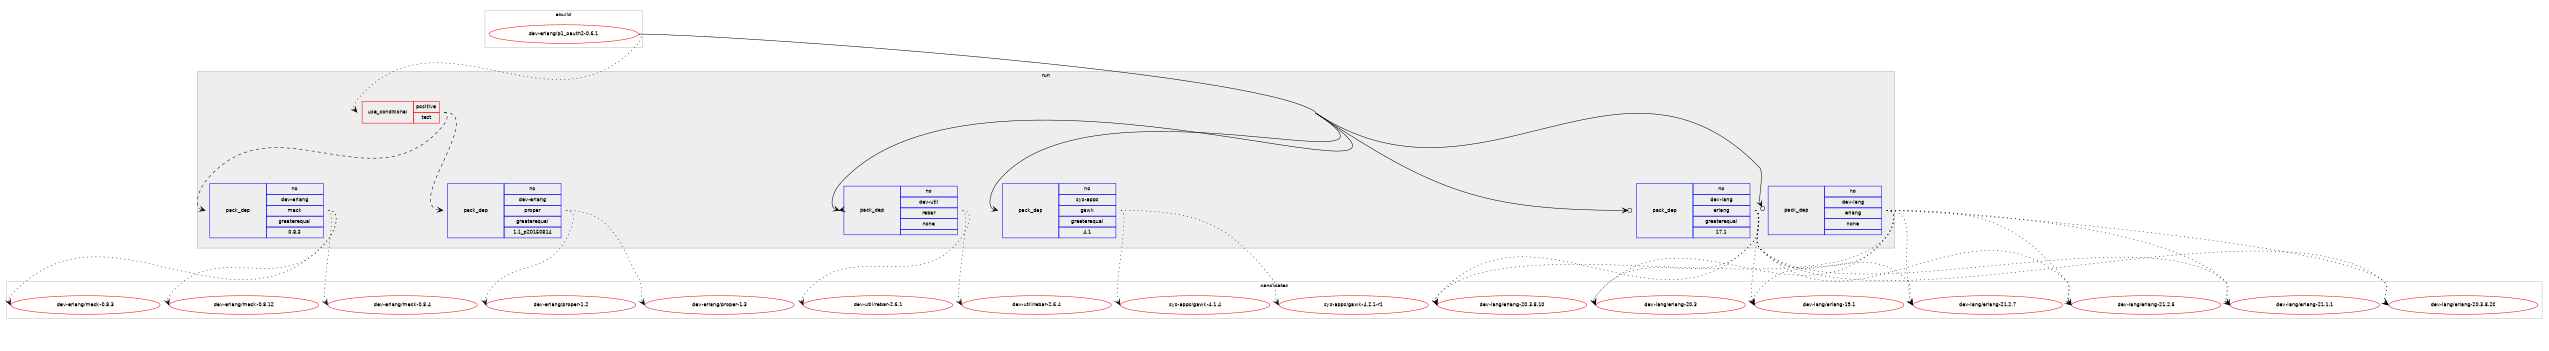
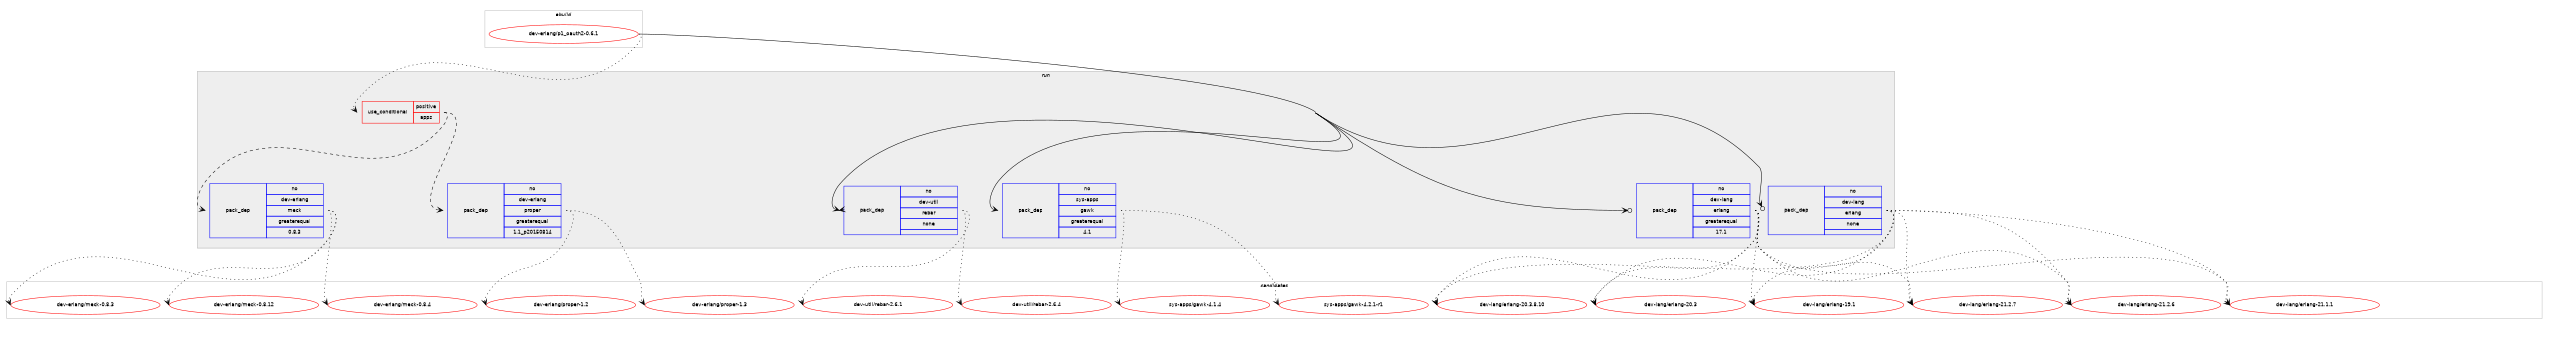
(426, 117) -> (426, 117)
(2463, 305) -> none
